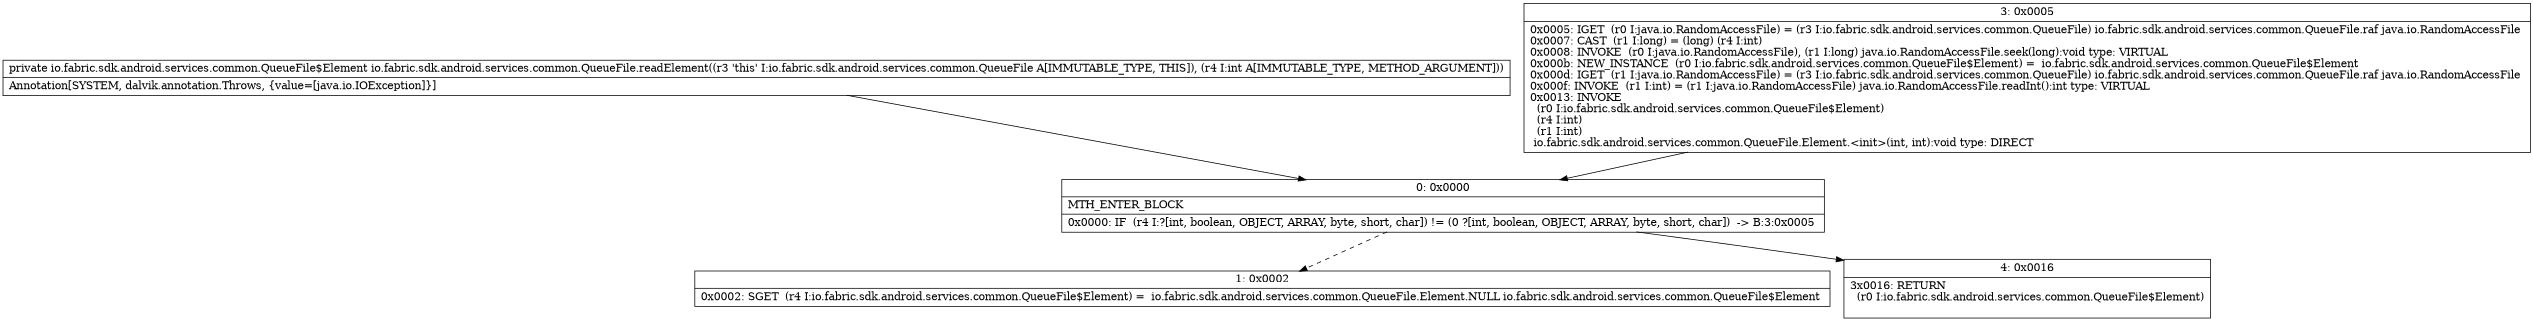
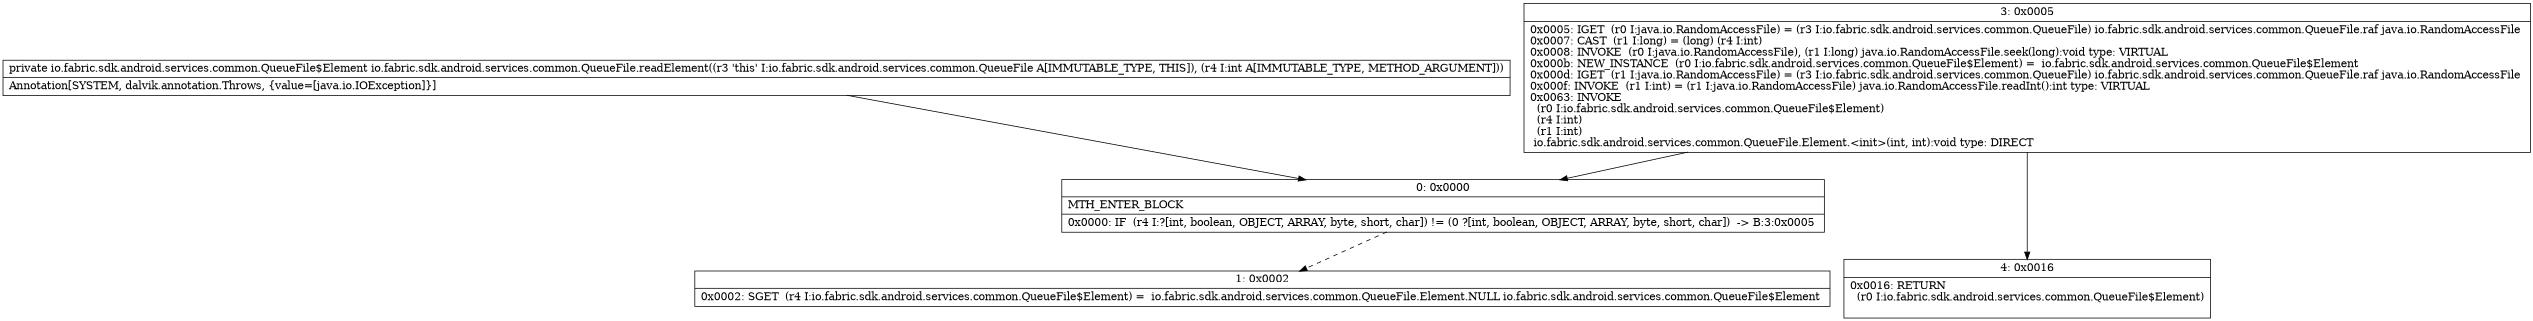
(1579, 98) -> (1579, 98)
(1736, 245) -> (2027, 202)
(1901, 286) -> (1901, 286)
